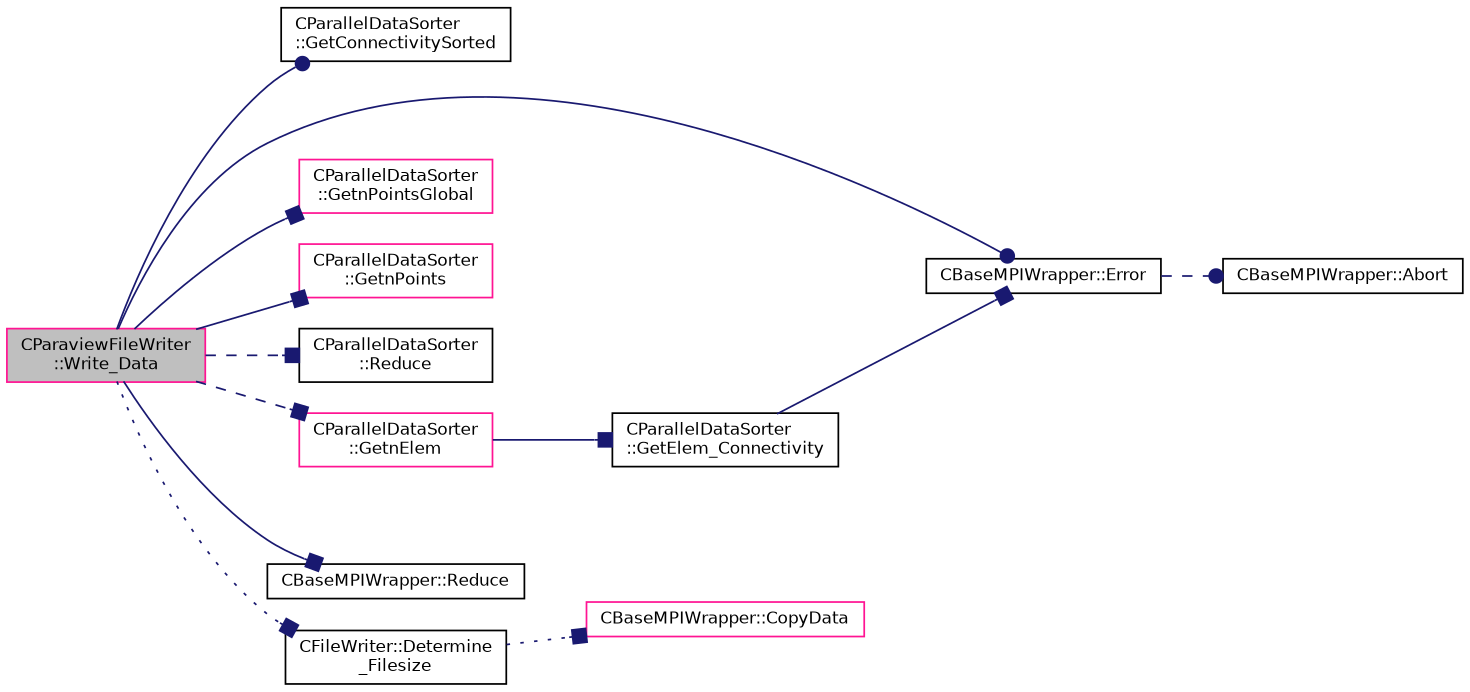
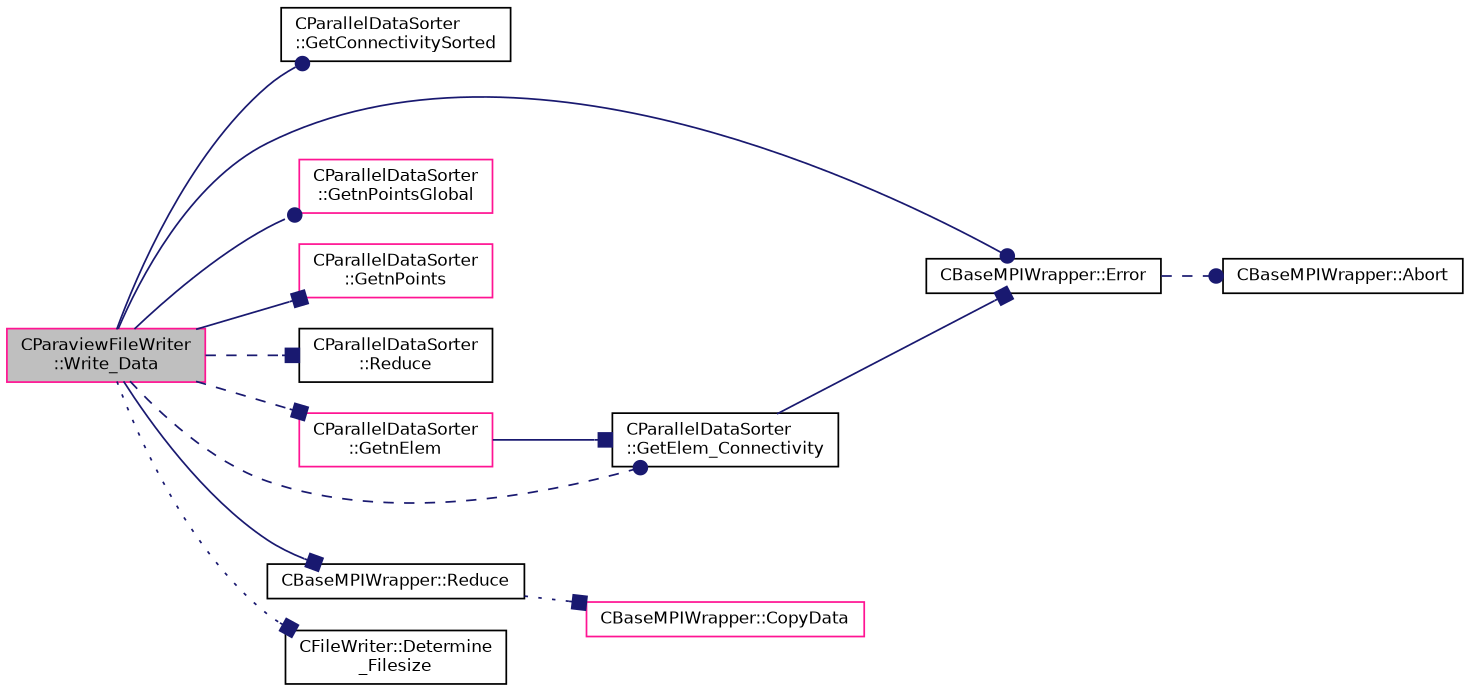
(206, 268) -> (206, 268)
none -> (365, 501)
(538, 641) -> (547, 599)
